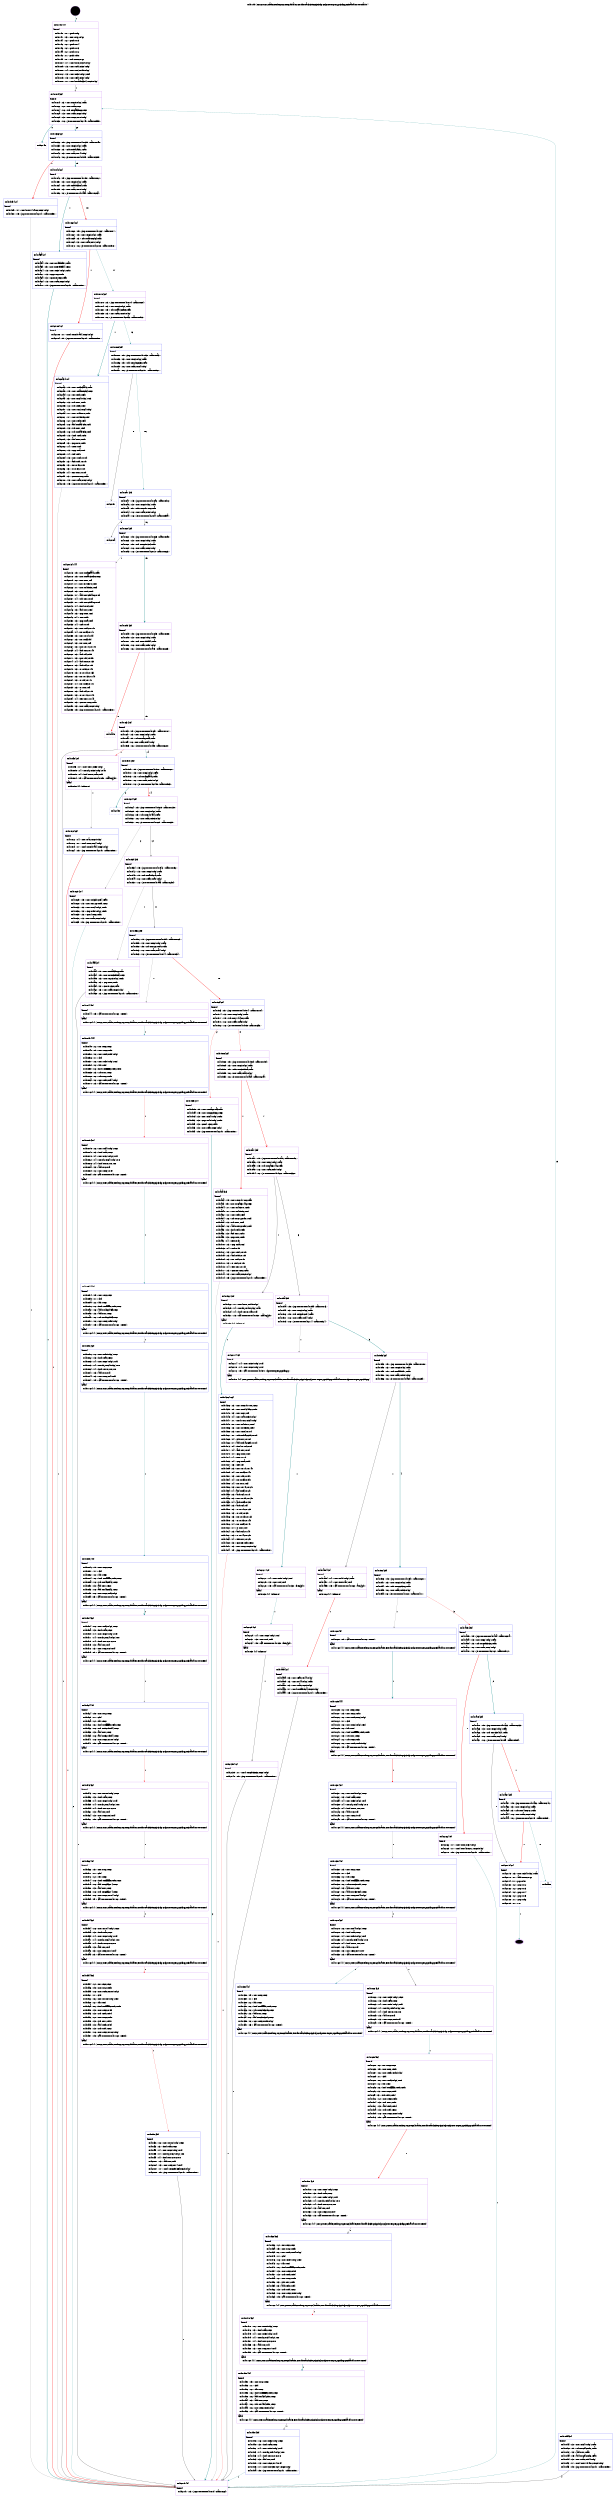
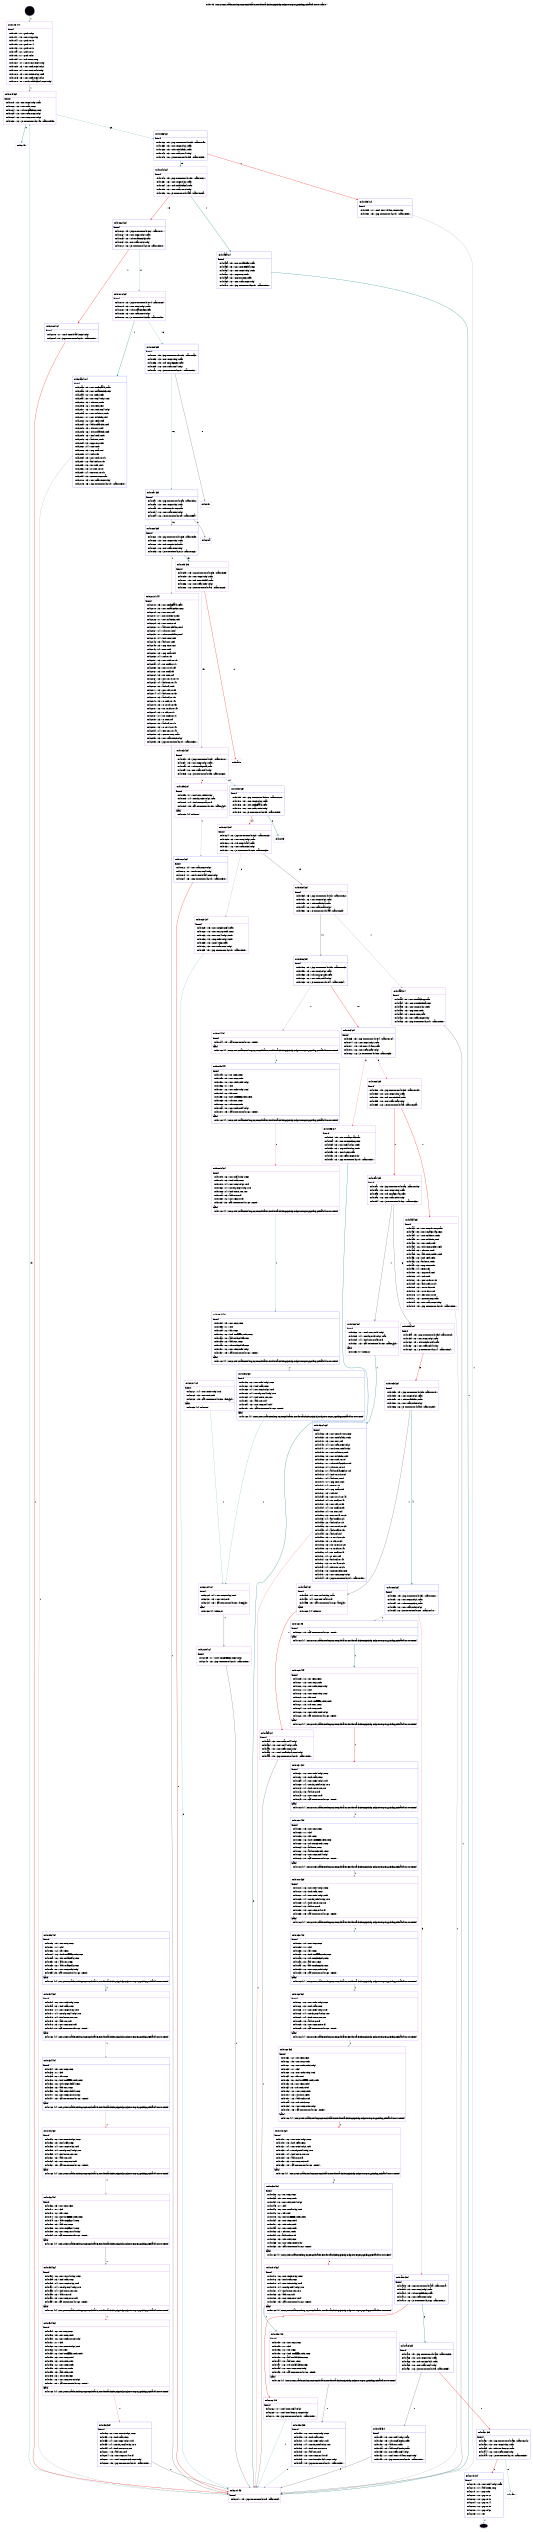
(357, 1334) -> (420, 1366)
(298, 1367) -> none
(144, 1474) -> (239, 1500)
(62, 1643) -> (172, 1636)
(492, 1804) -> (413, 2399)
(411, 1976) -> (354, 1987)
